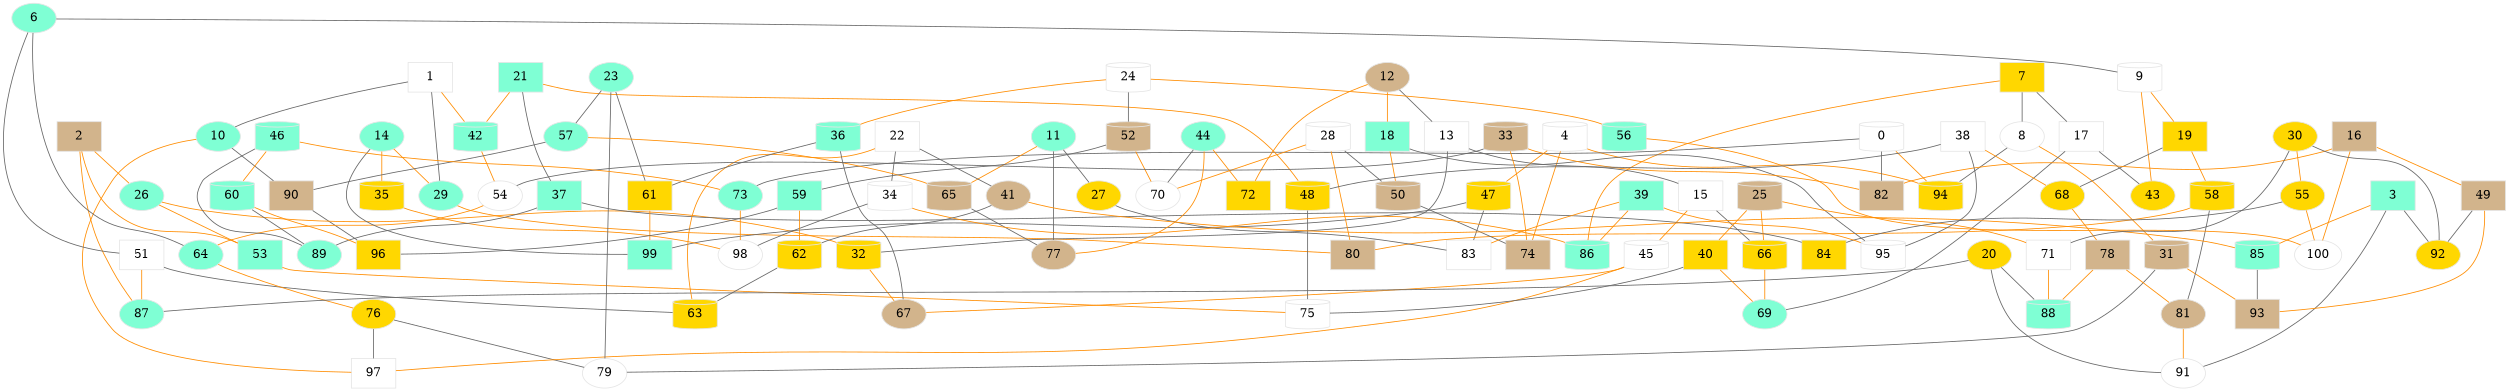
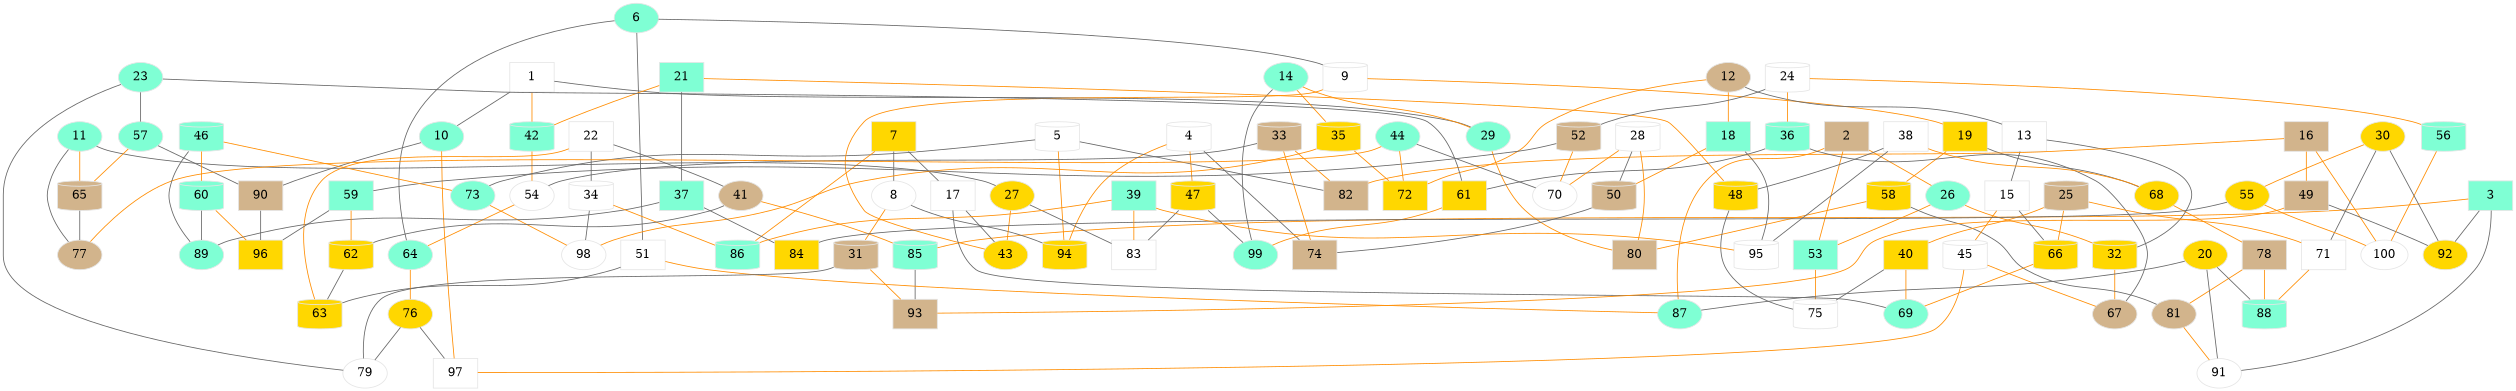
(1882, 136) -> (1057, 136)
none -> (1366, 161)
(1547, 196) -> (1252, 196)
none -> (1009, 221)
(650, 255) -> (1256, 255)
